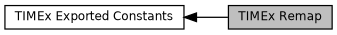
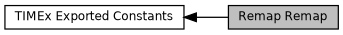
(280, 17) -> (283, 17)
